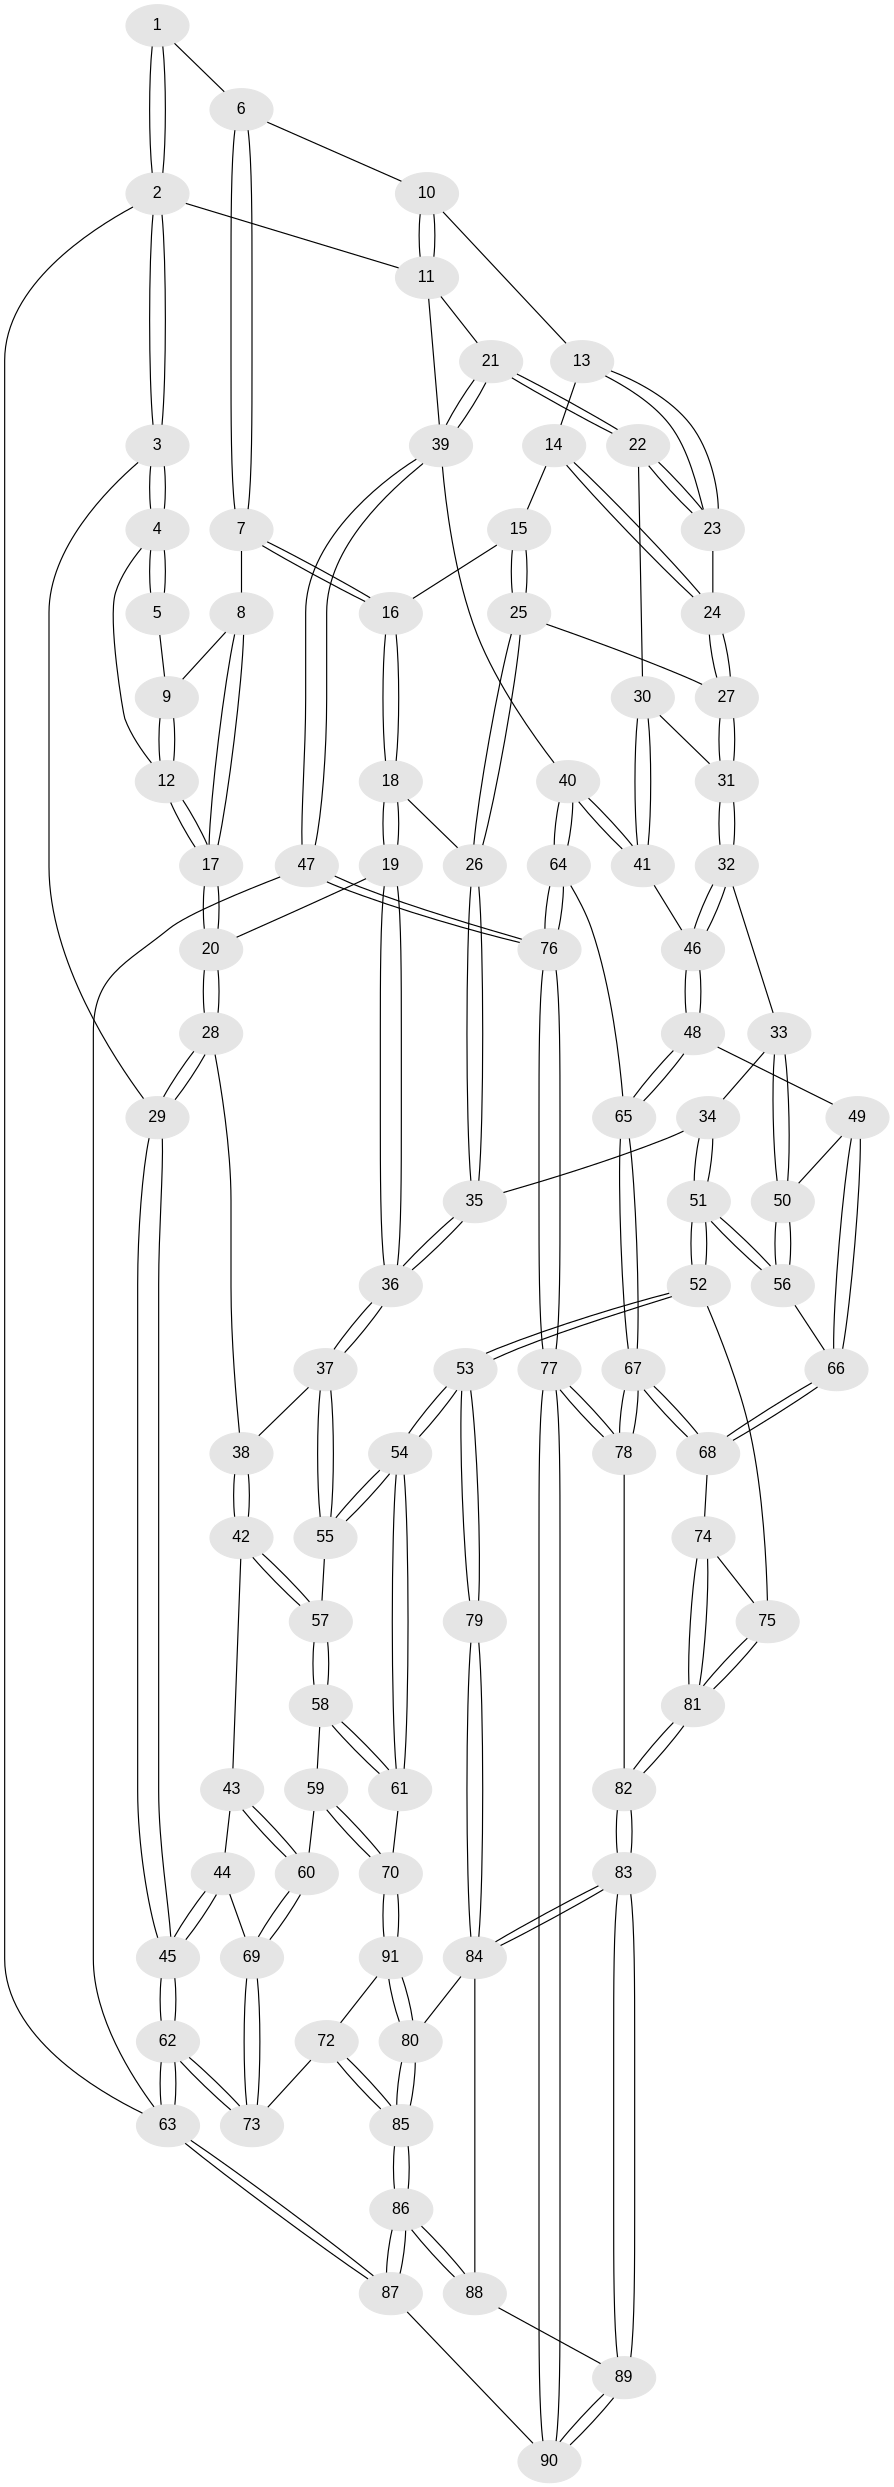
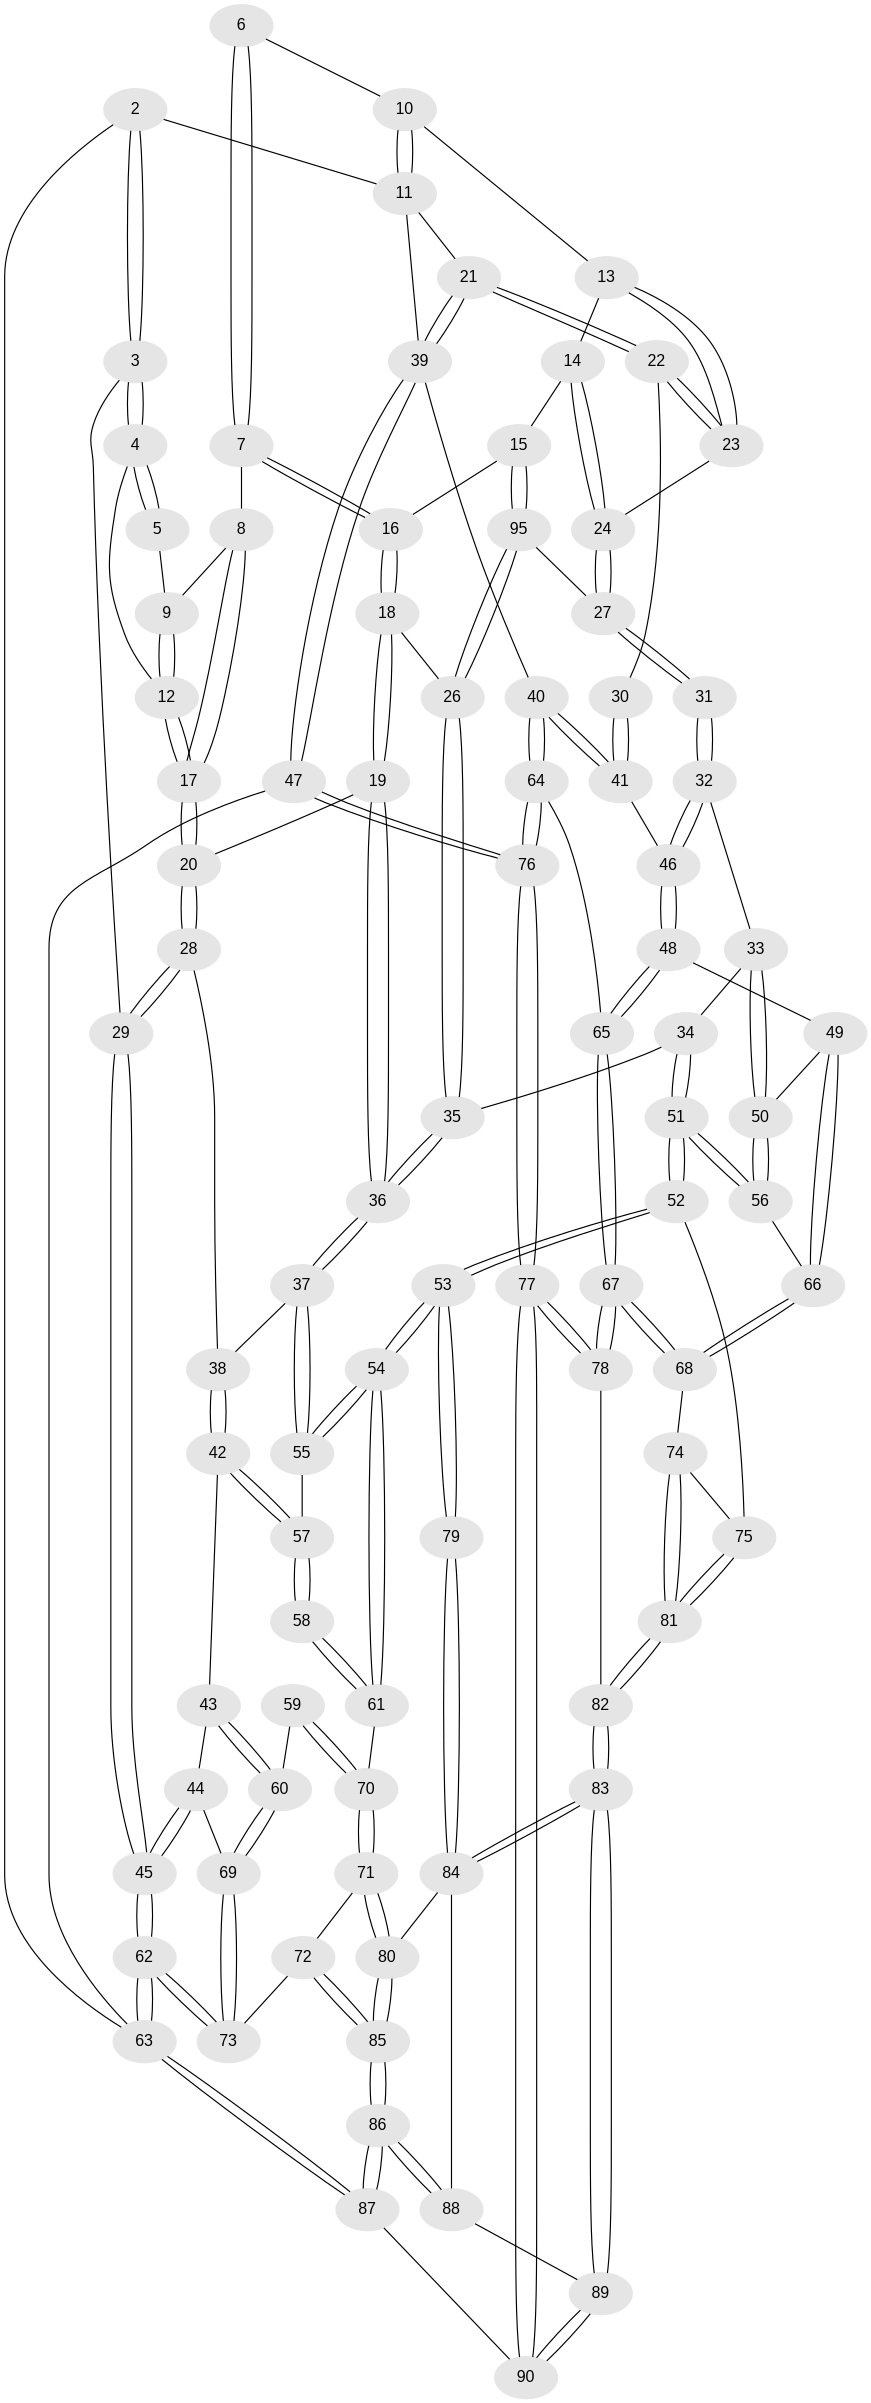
(158, 26) -> none
(519, 614) -> (519, 530)
(685, 740) -> none
(318, 1748) -> none
(391, 1958) -> (366, 1874)
